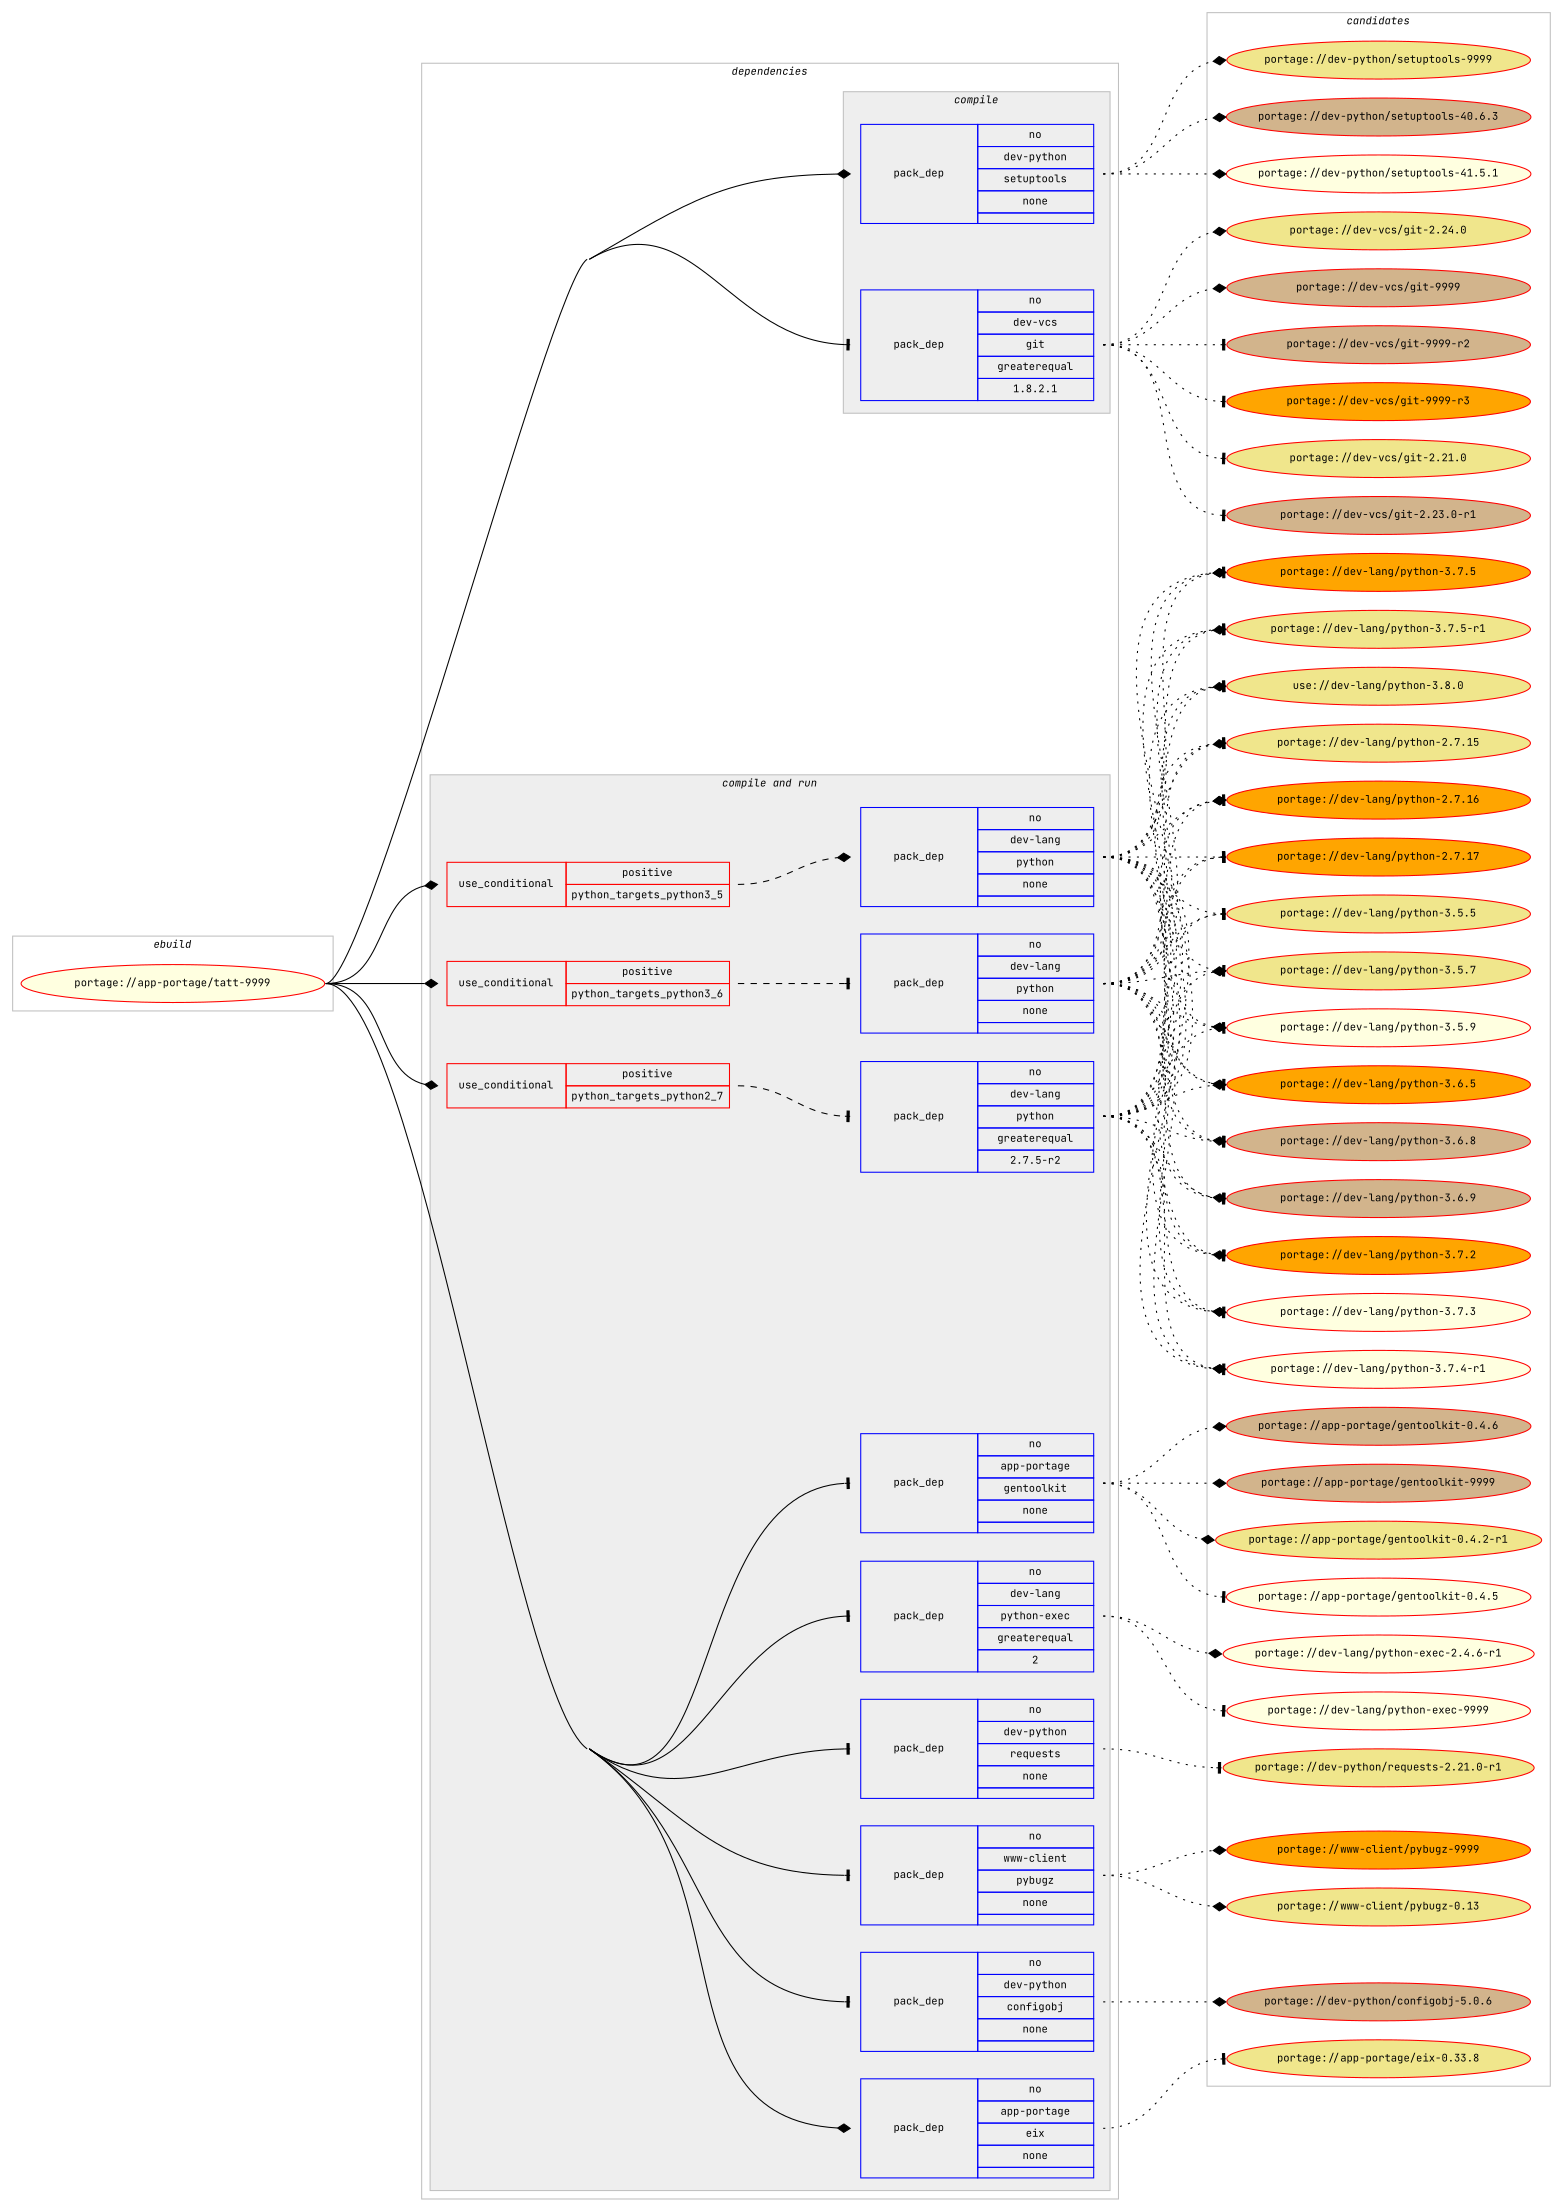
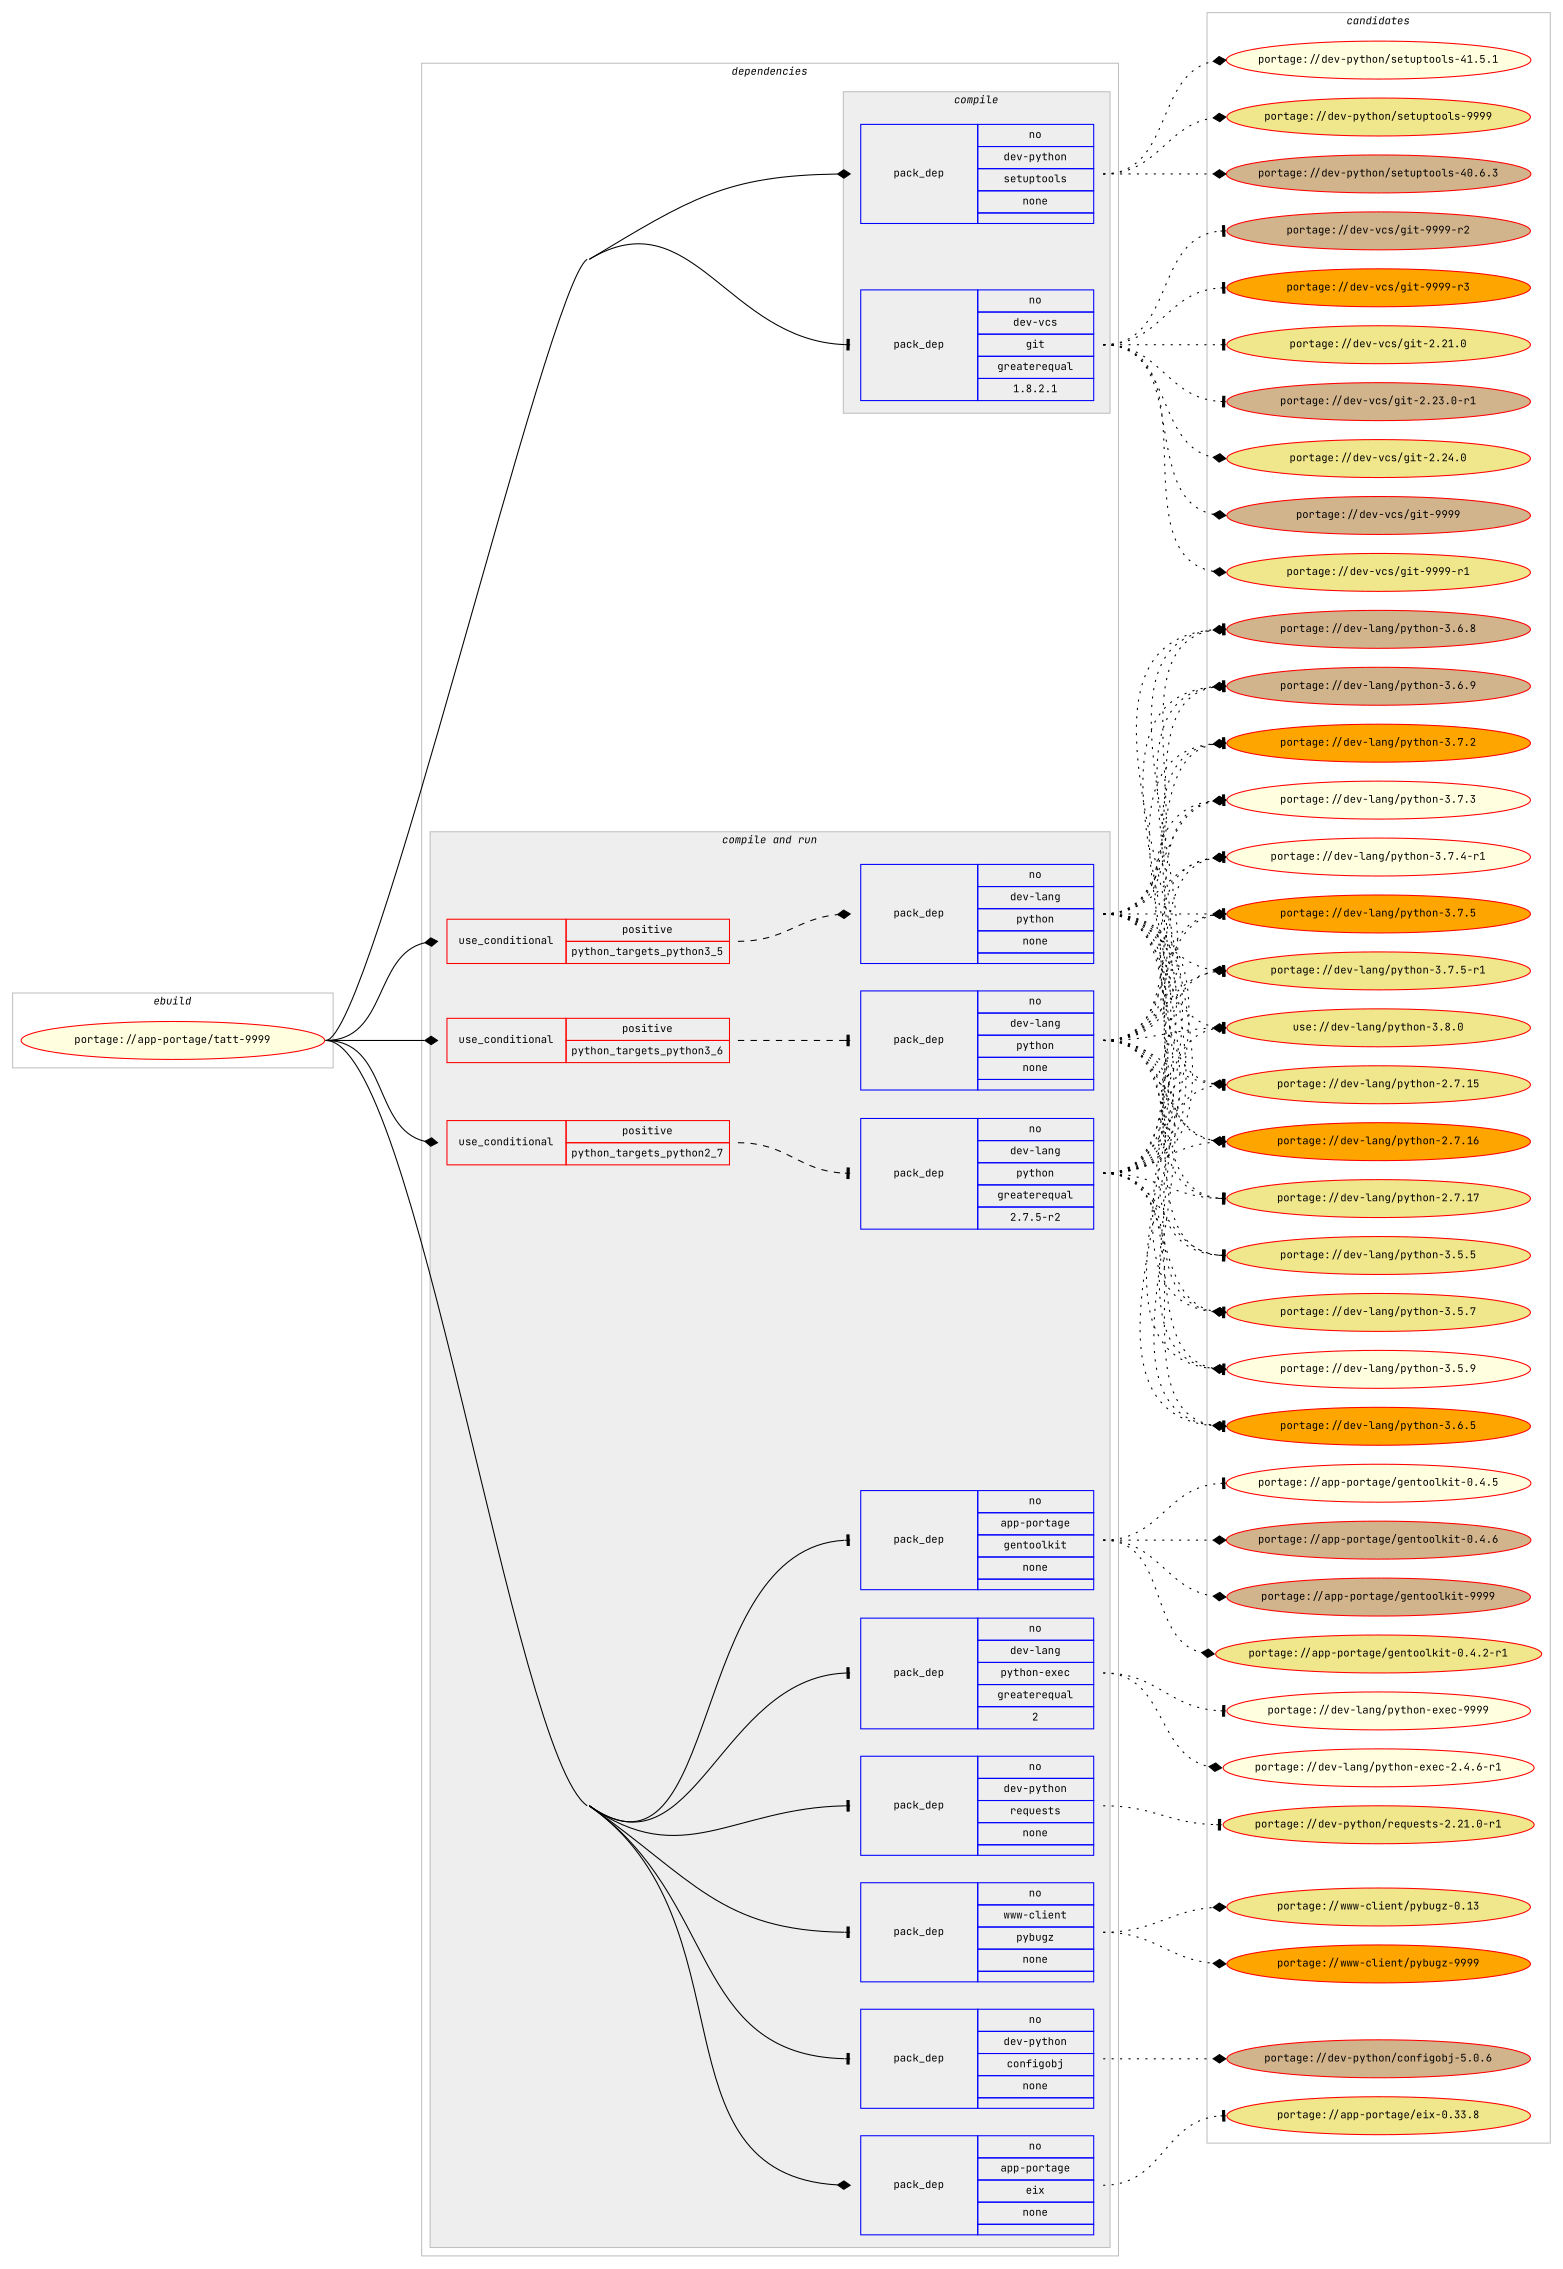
none -> (1379, 572)
(1379, 857) -> (1379, 1199)
